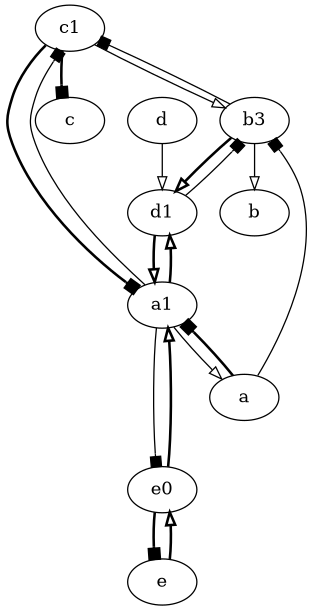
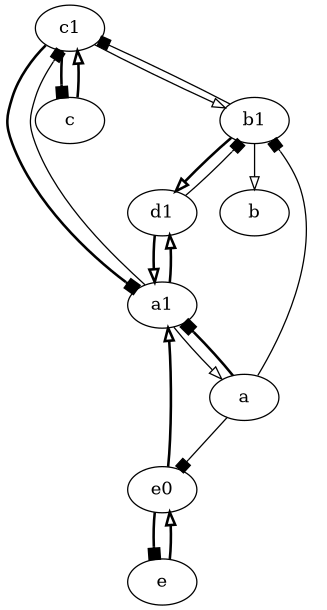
none -> (79, 81)
(162, 121) -> none
(255, 121) -> (255, 121)
(154, 391) -> (208, 439)
